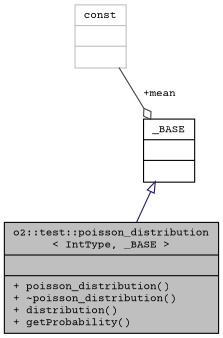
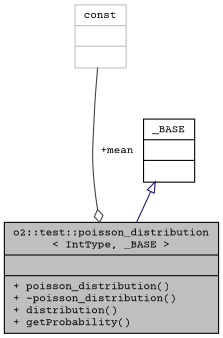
(131, 88) -> (93, 139)
